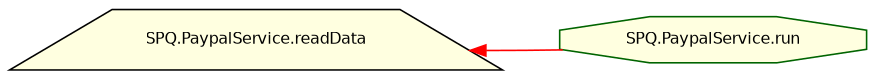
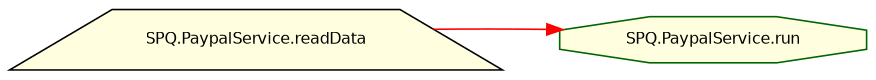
(524, 50) -> (490, 29)
